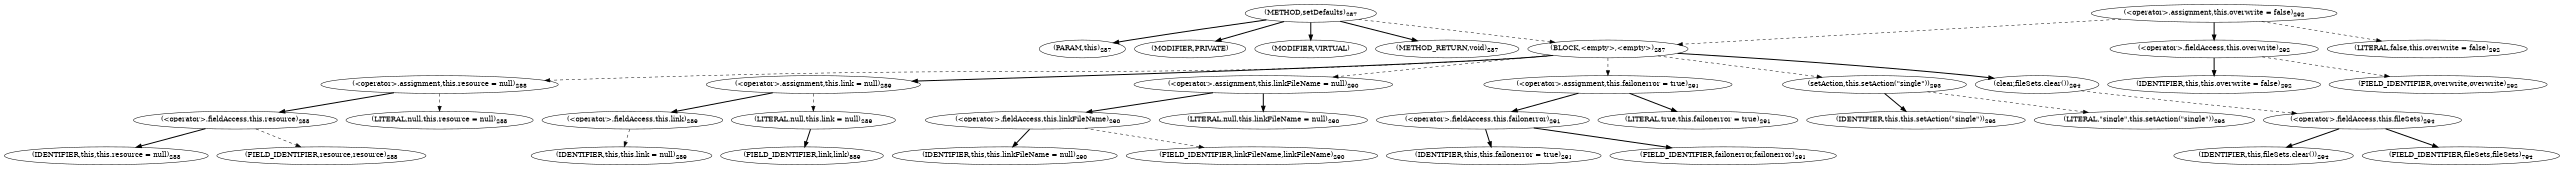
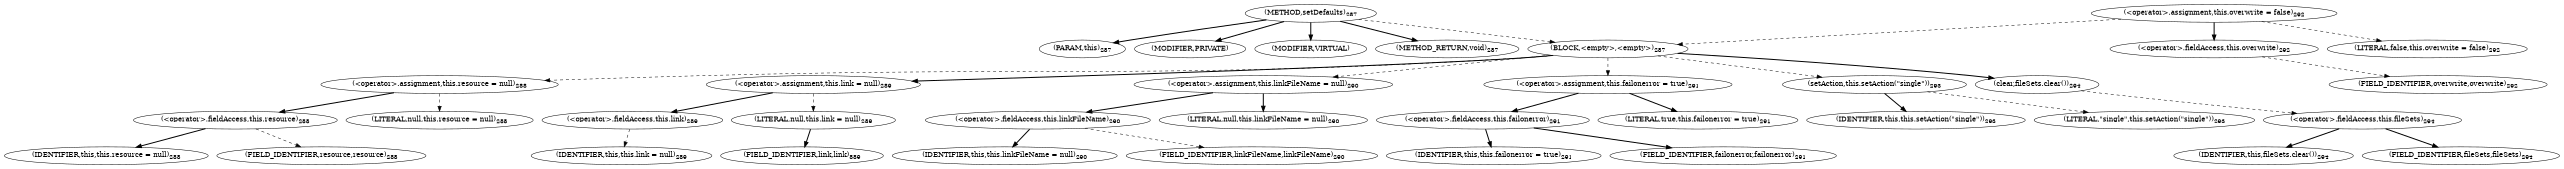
(2214, 85) -> none
(2527, 155) -> (2527, 155)
